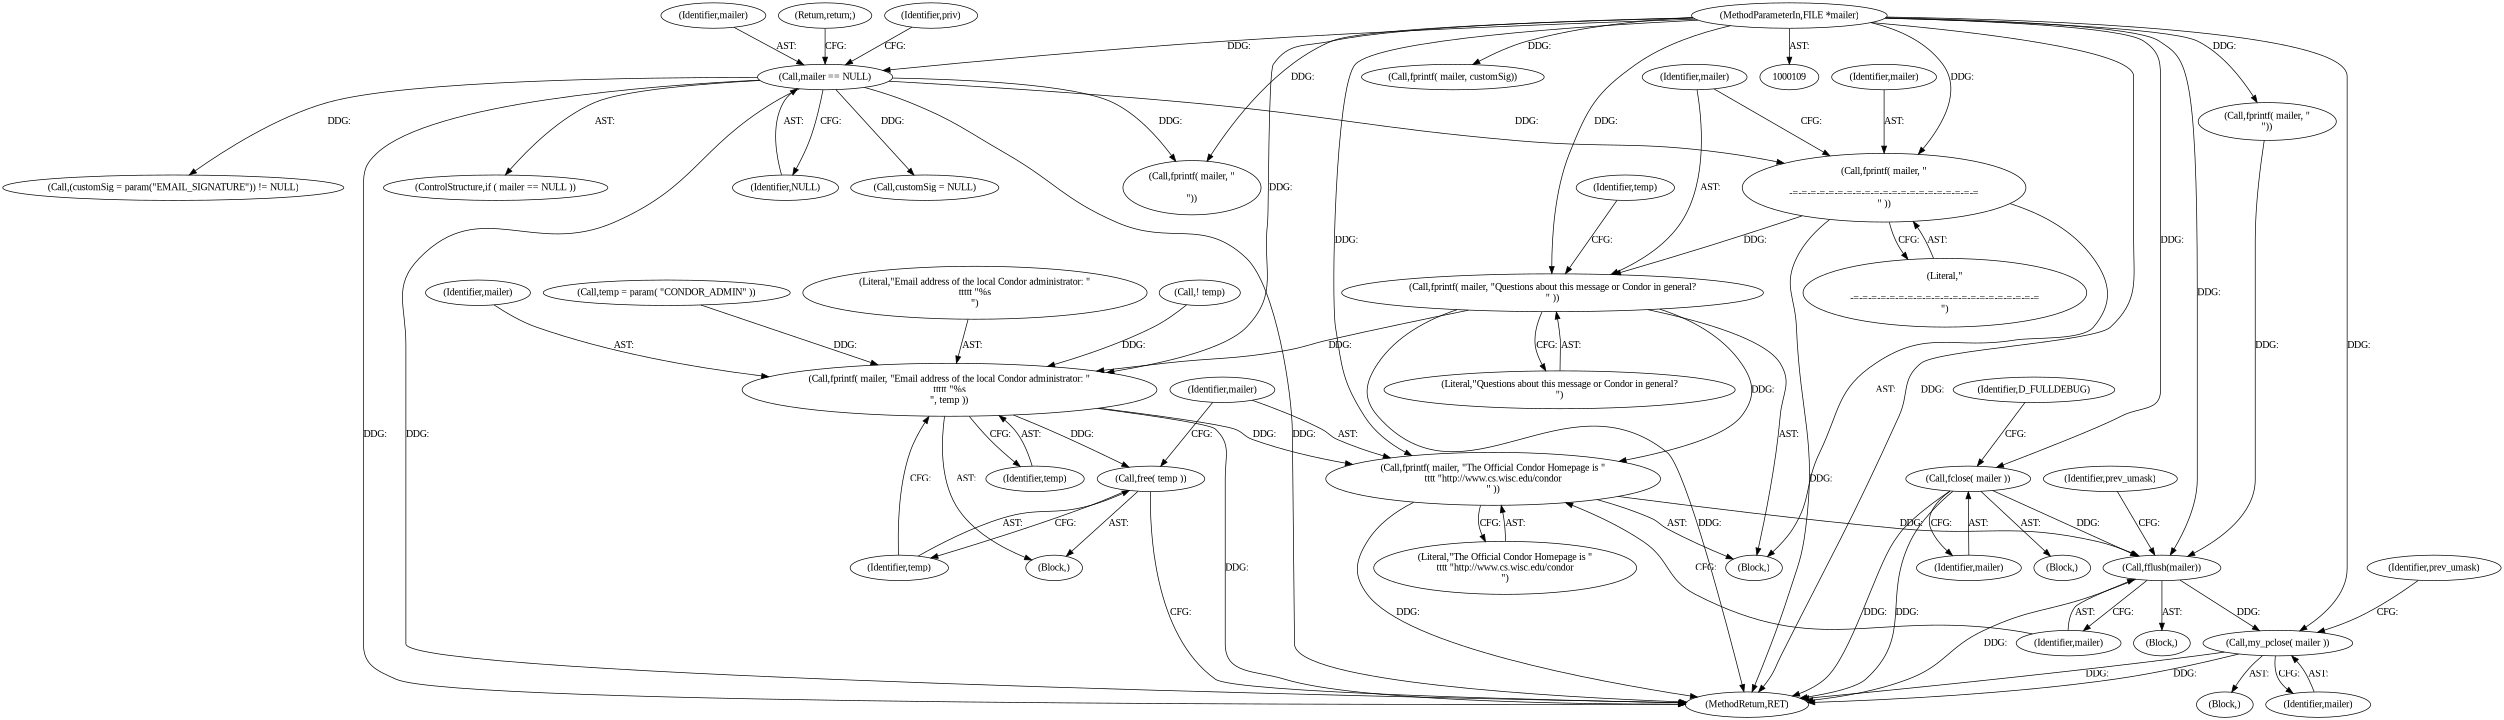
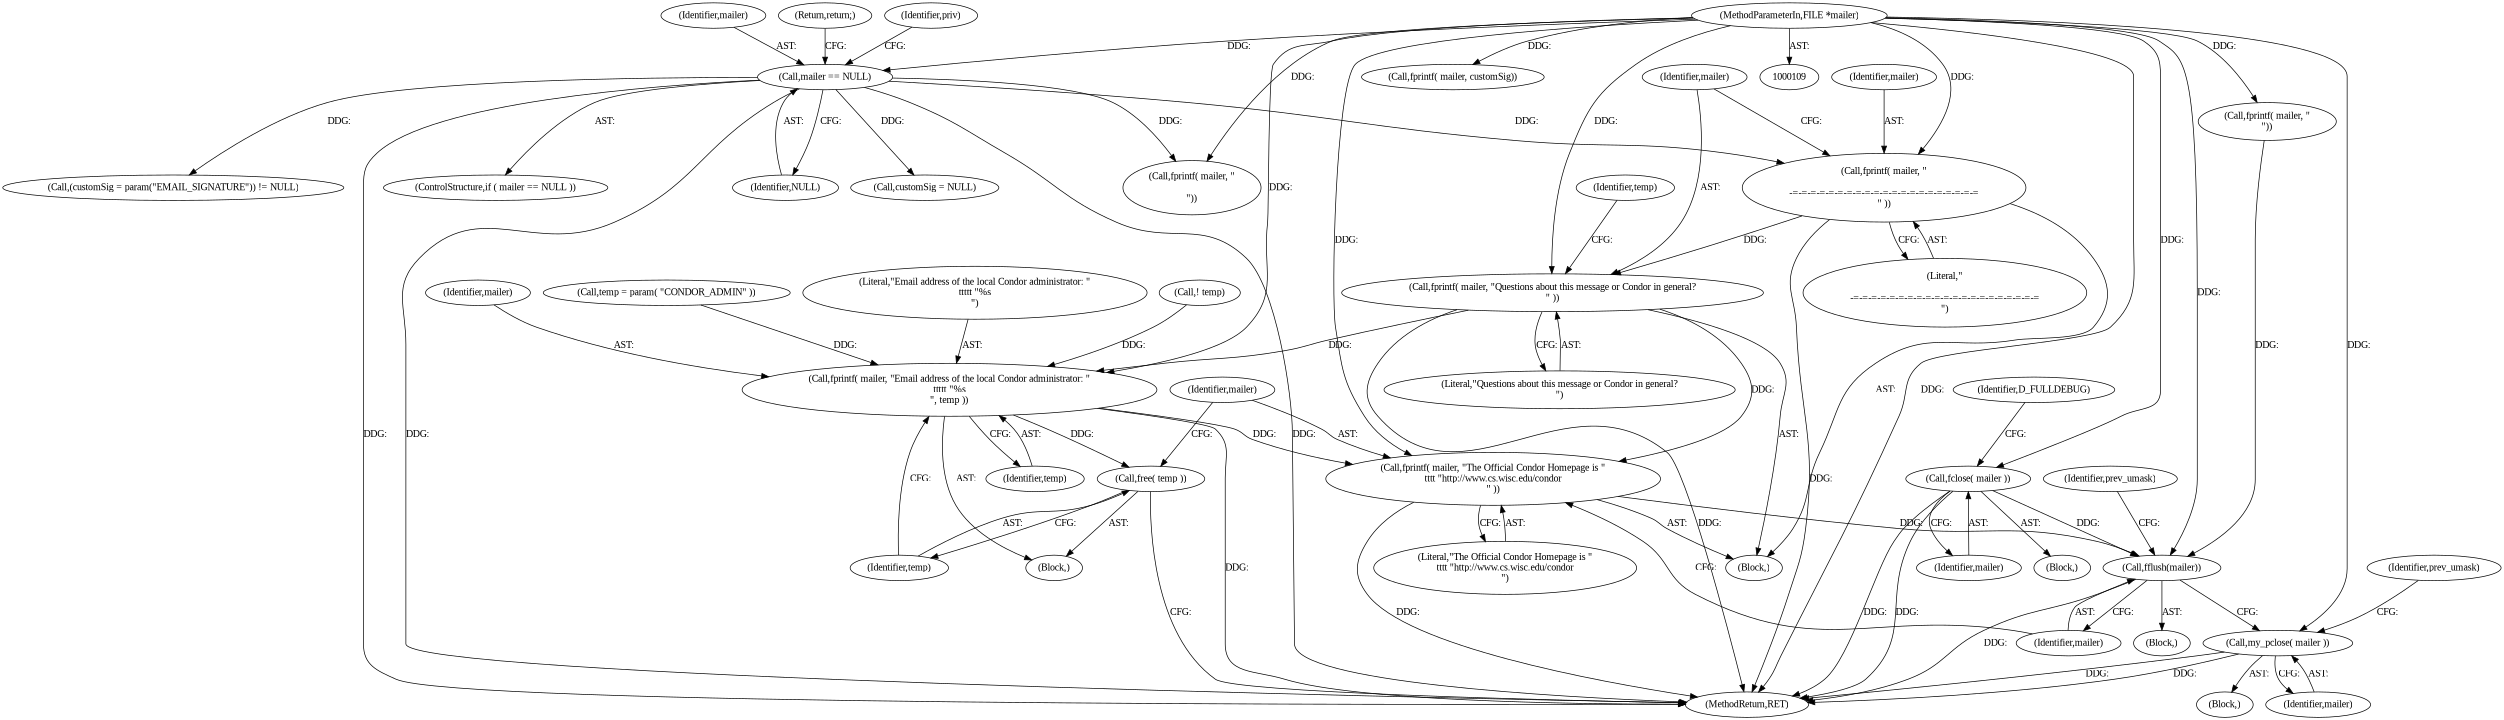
(2250, 612) -> (2249, 612)
